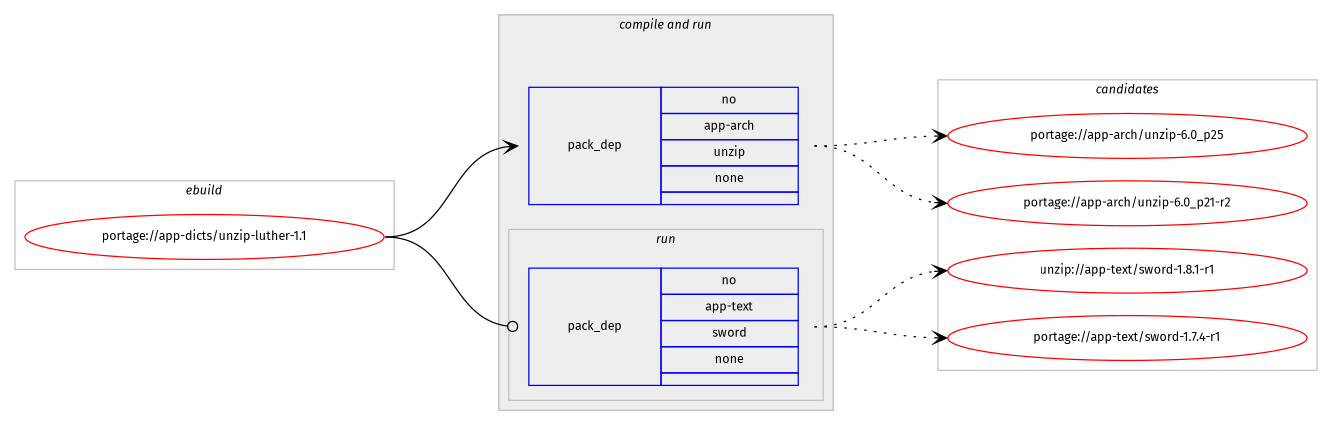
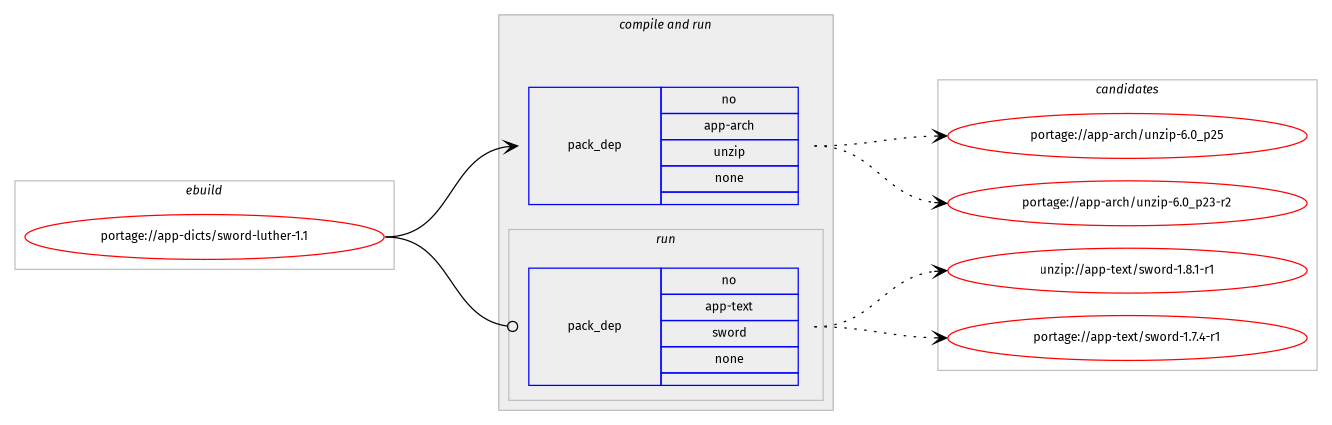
(1127, 203) -> (1127, 203)
(205, 237) -> (205, 237)
